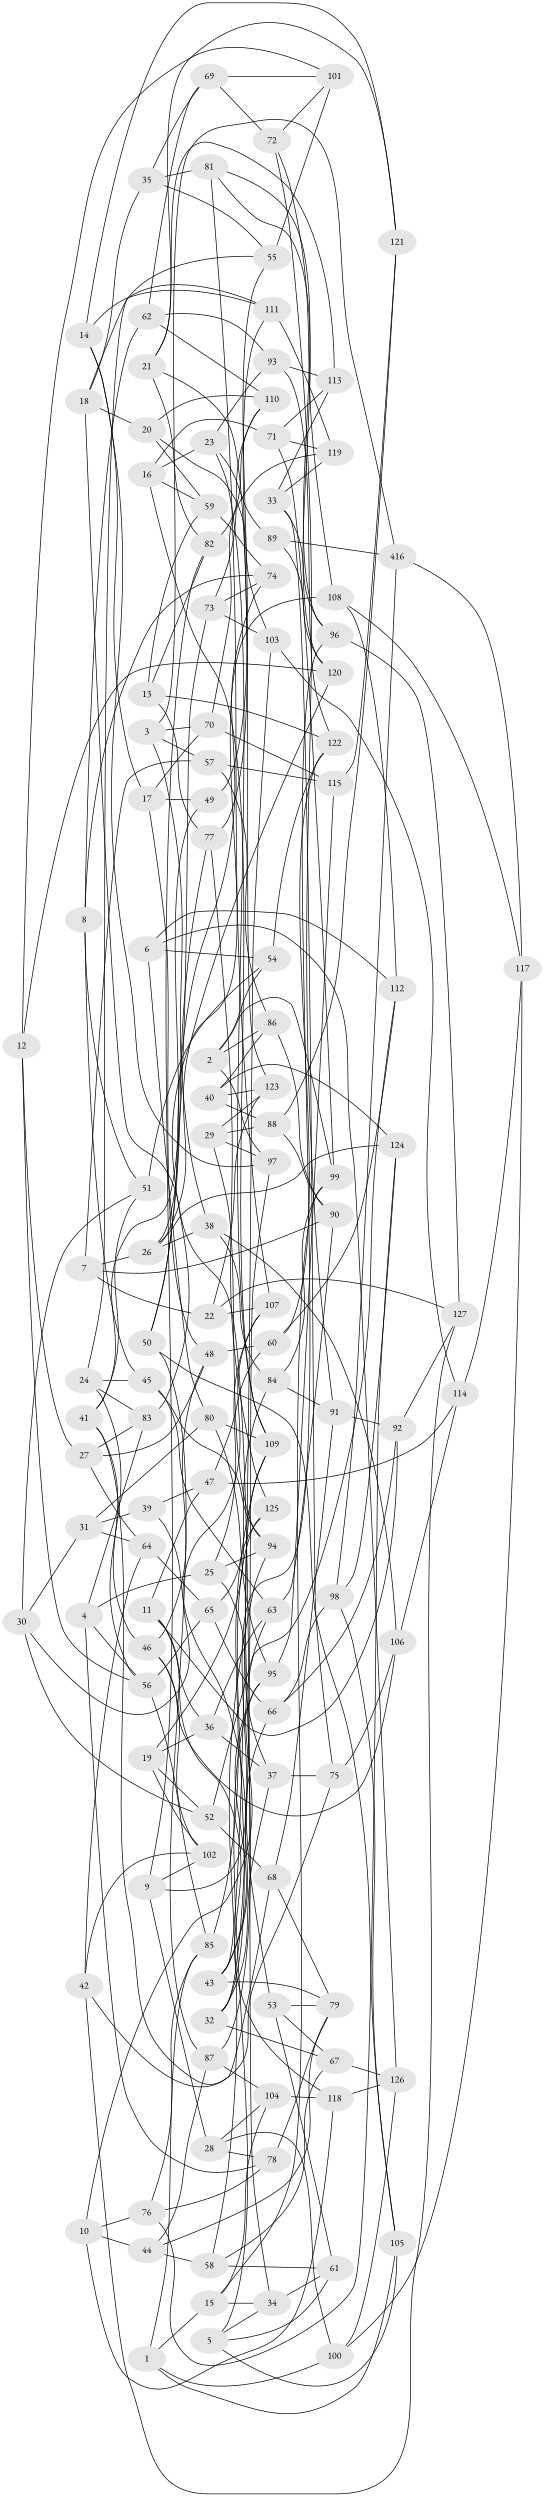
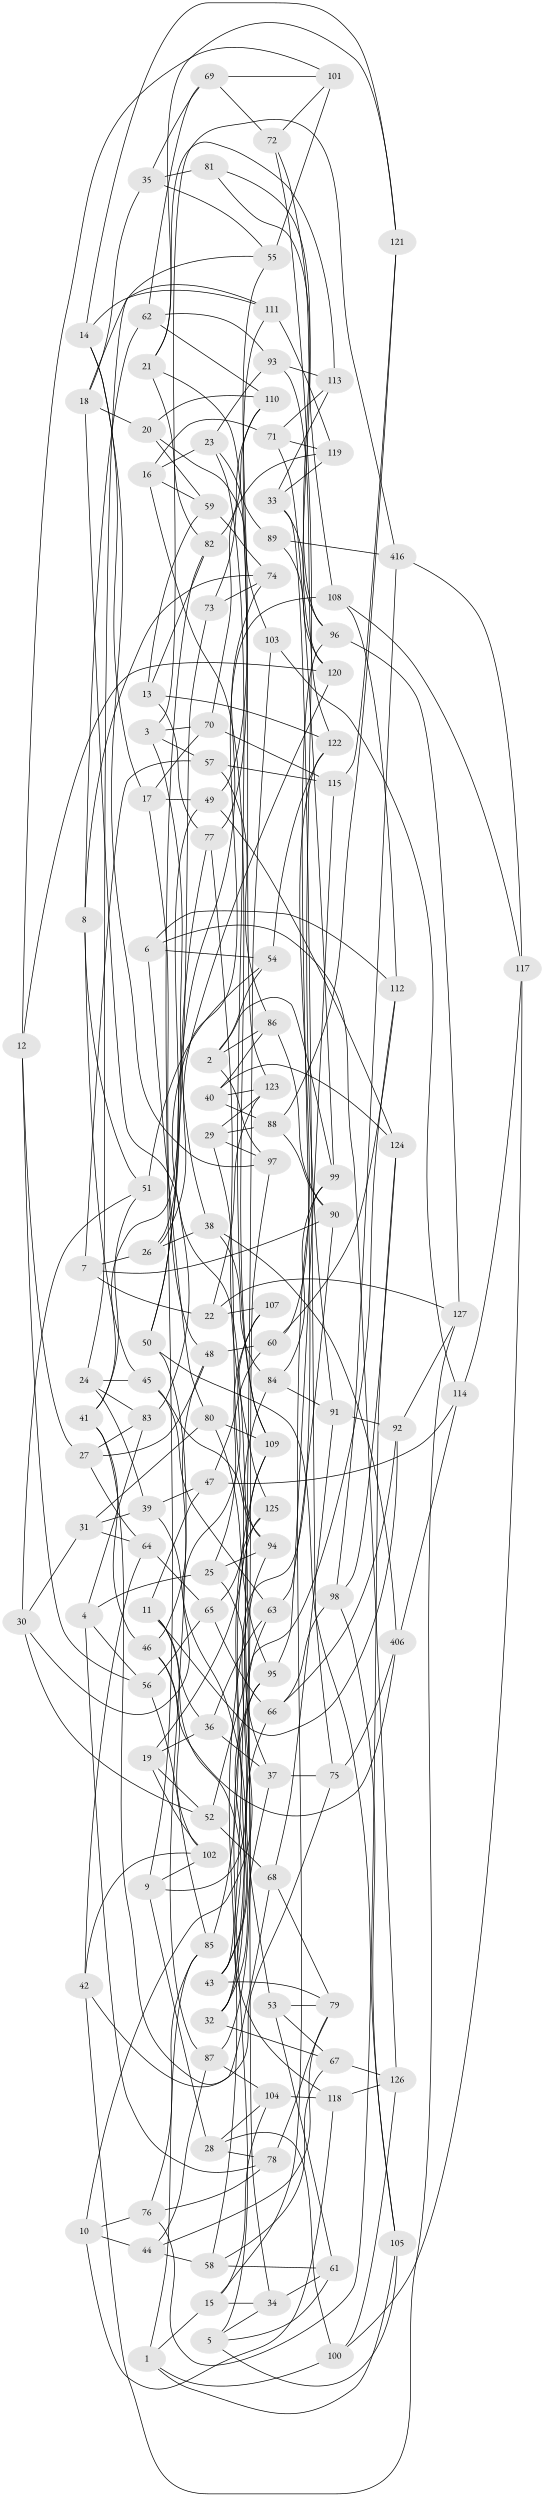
(230, 458) -> none
(241, 624) -> none
(259, 1191) -> (296, 925)
(120, 1481) -> (124, 1441)
(397, 1642) -> (397, 1642)
